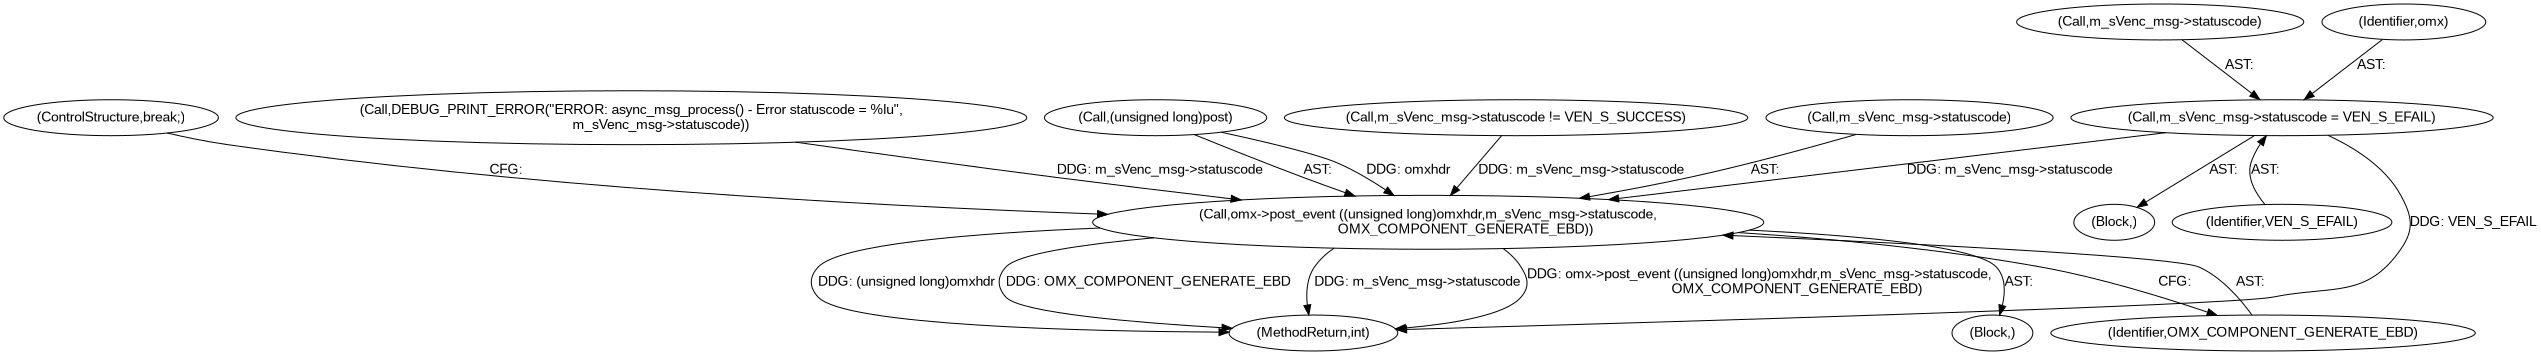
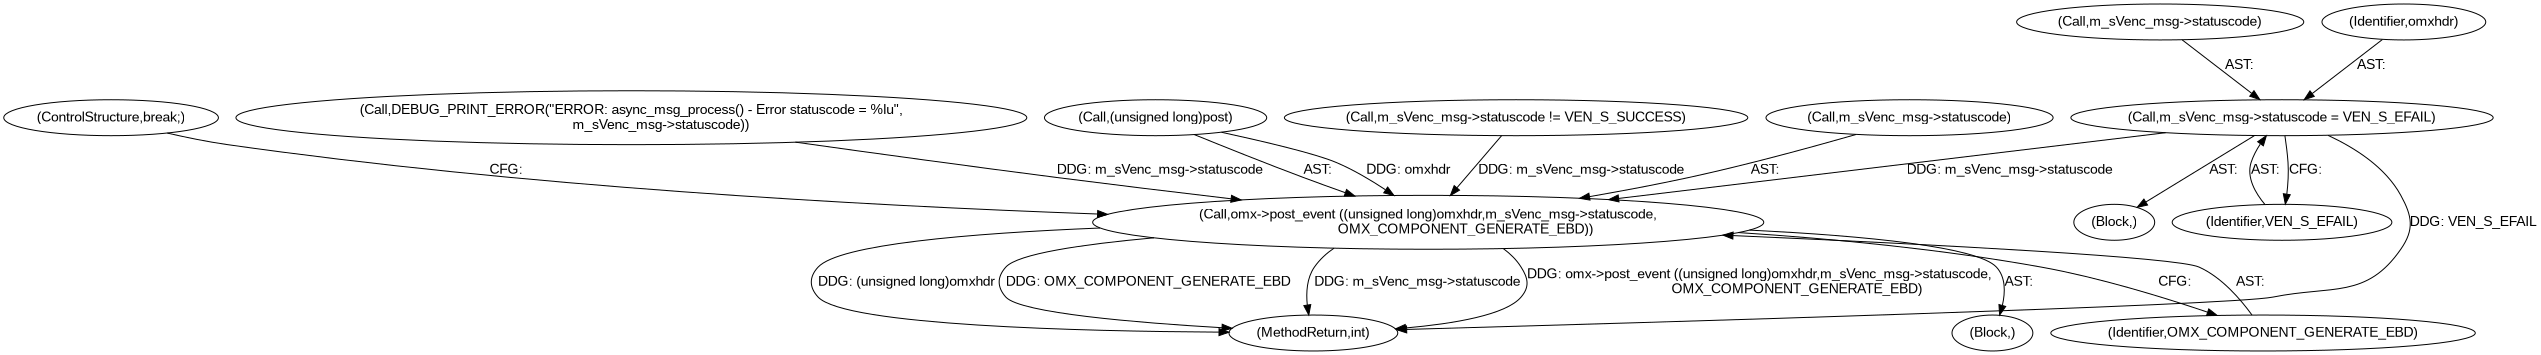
(2404, 22) -> (2404, 22)
none -> (2288, 165)
